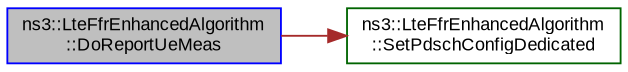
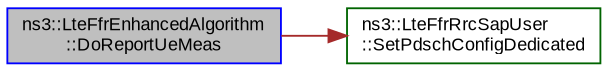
(484, 36) -> (474, 36)
